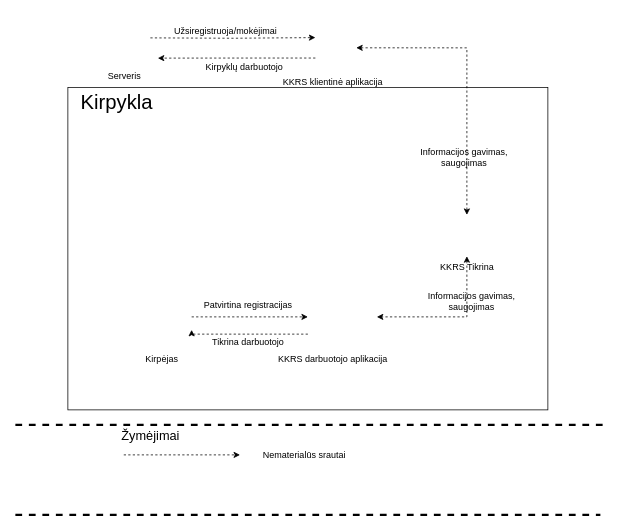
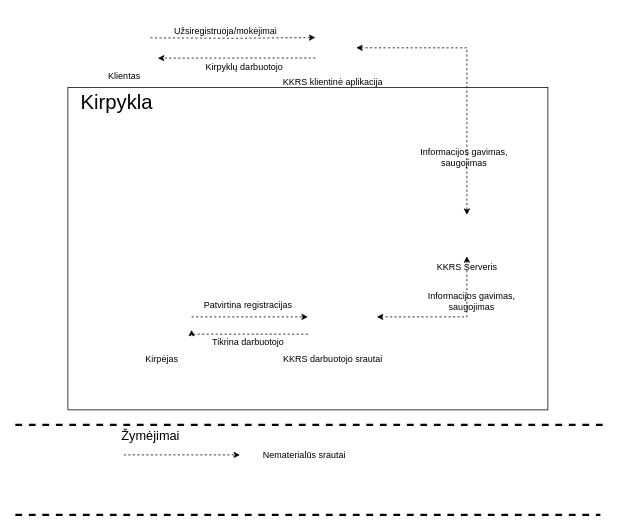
(125, 76) -> (125, 76)
(467, 267) -> (467, 267)
(333, 359) -> (333, 359)
